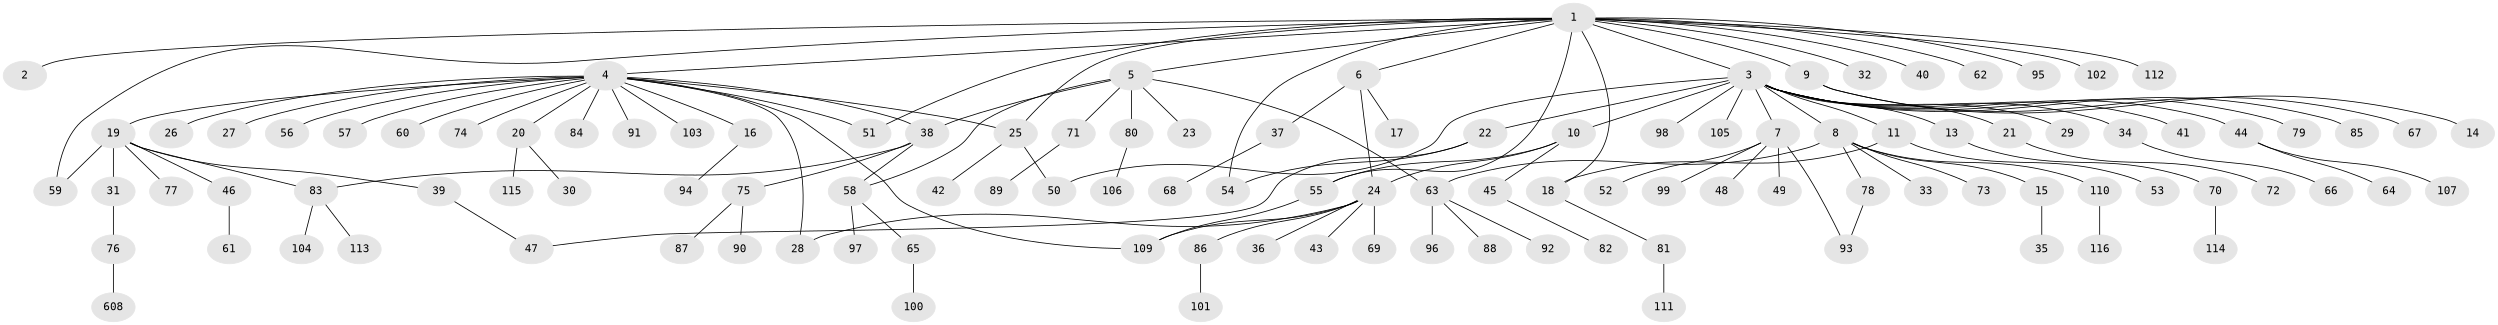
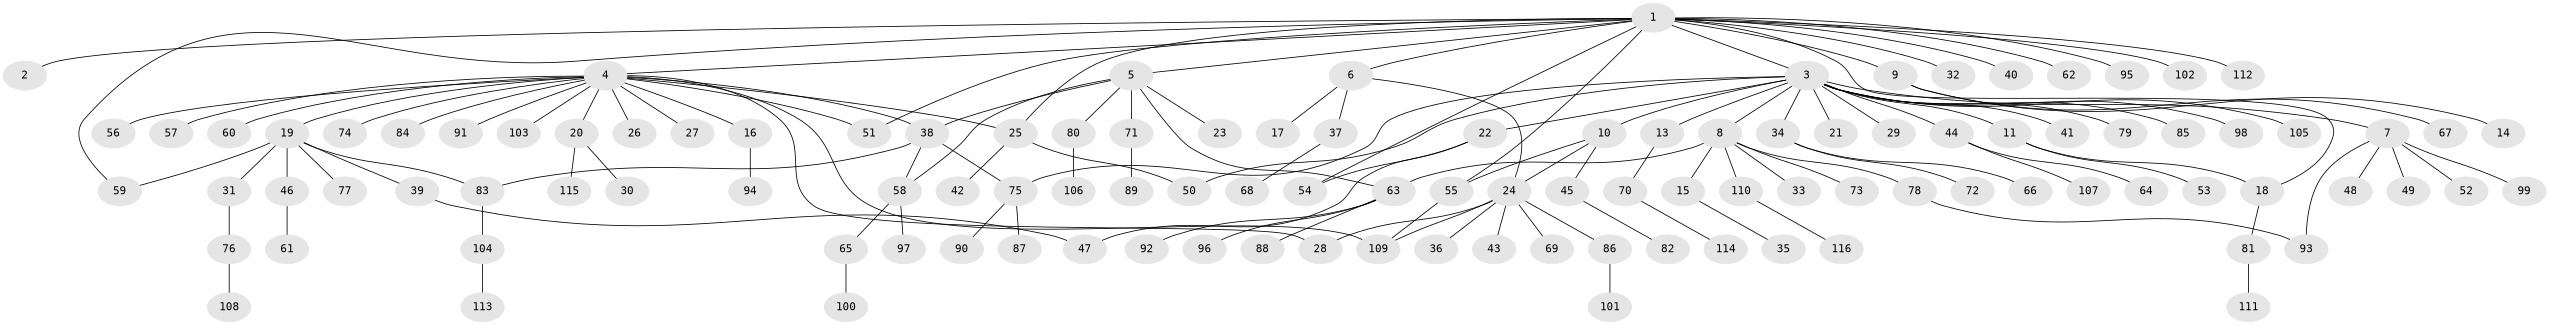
none -> (1400, 116)
(2147, 163) -> (1912, 168)
(338, 220) -> (482, 278)
(113, 307) -> (229, 307)
